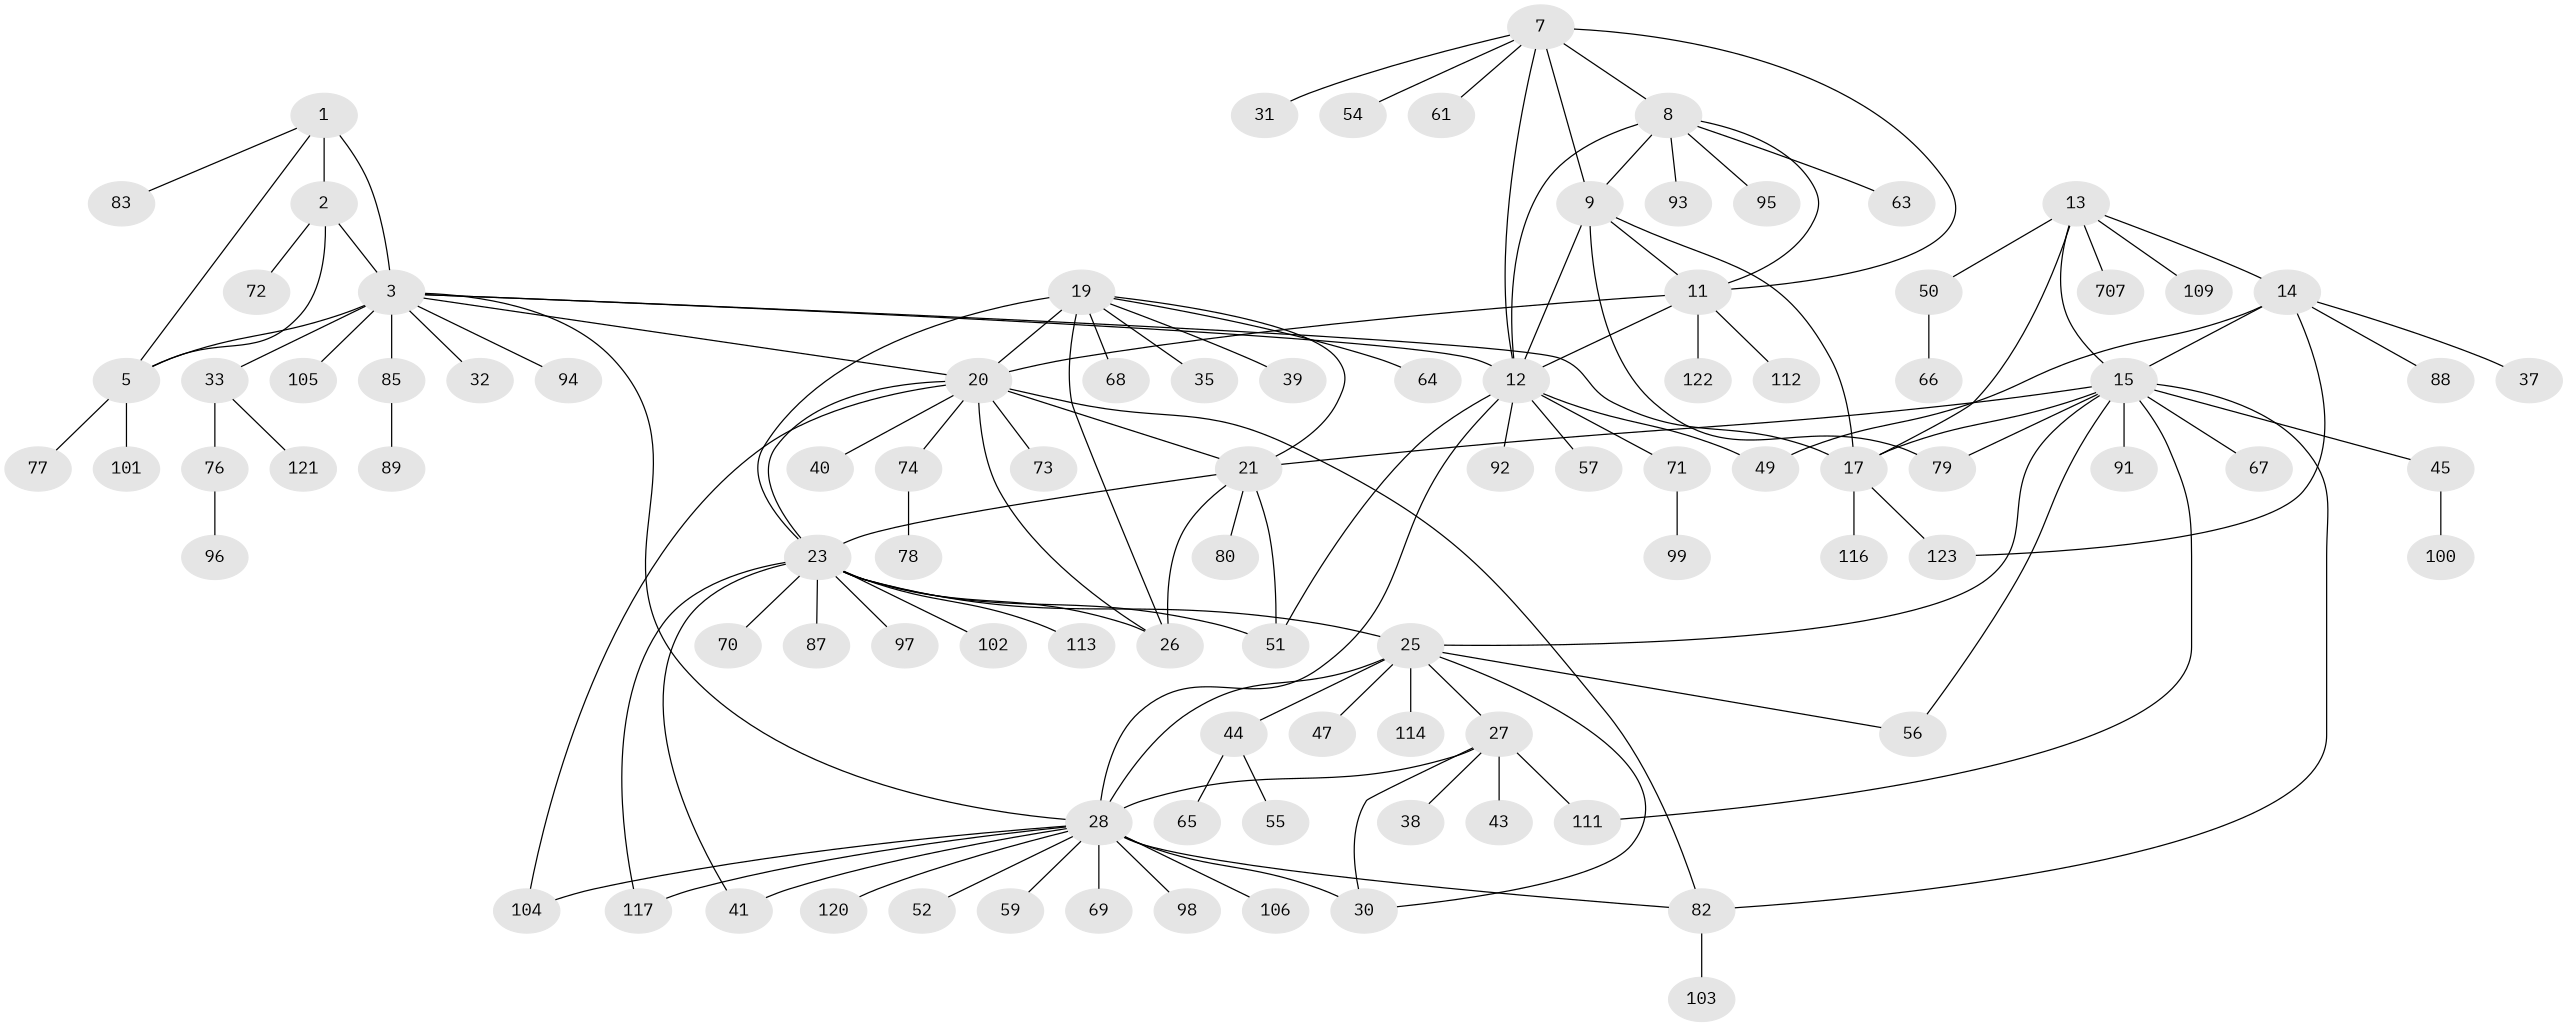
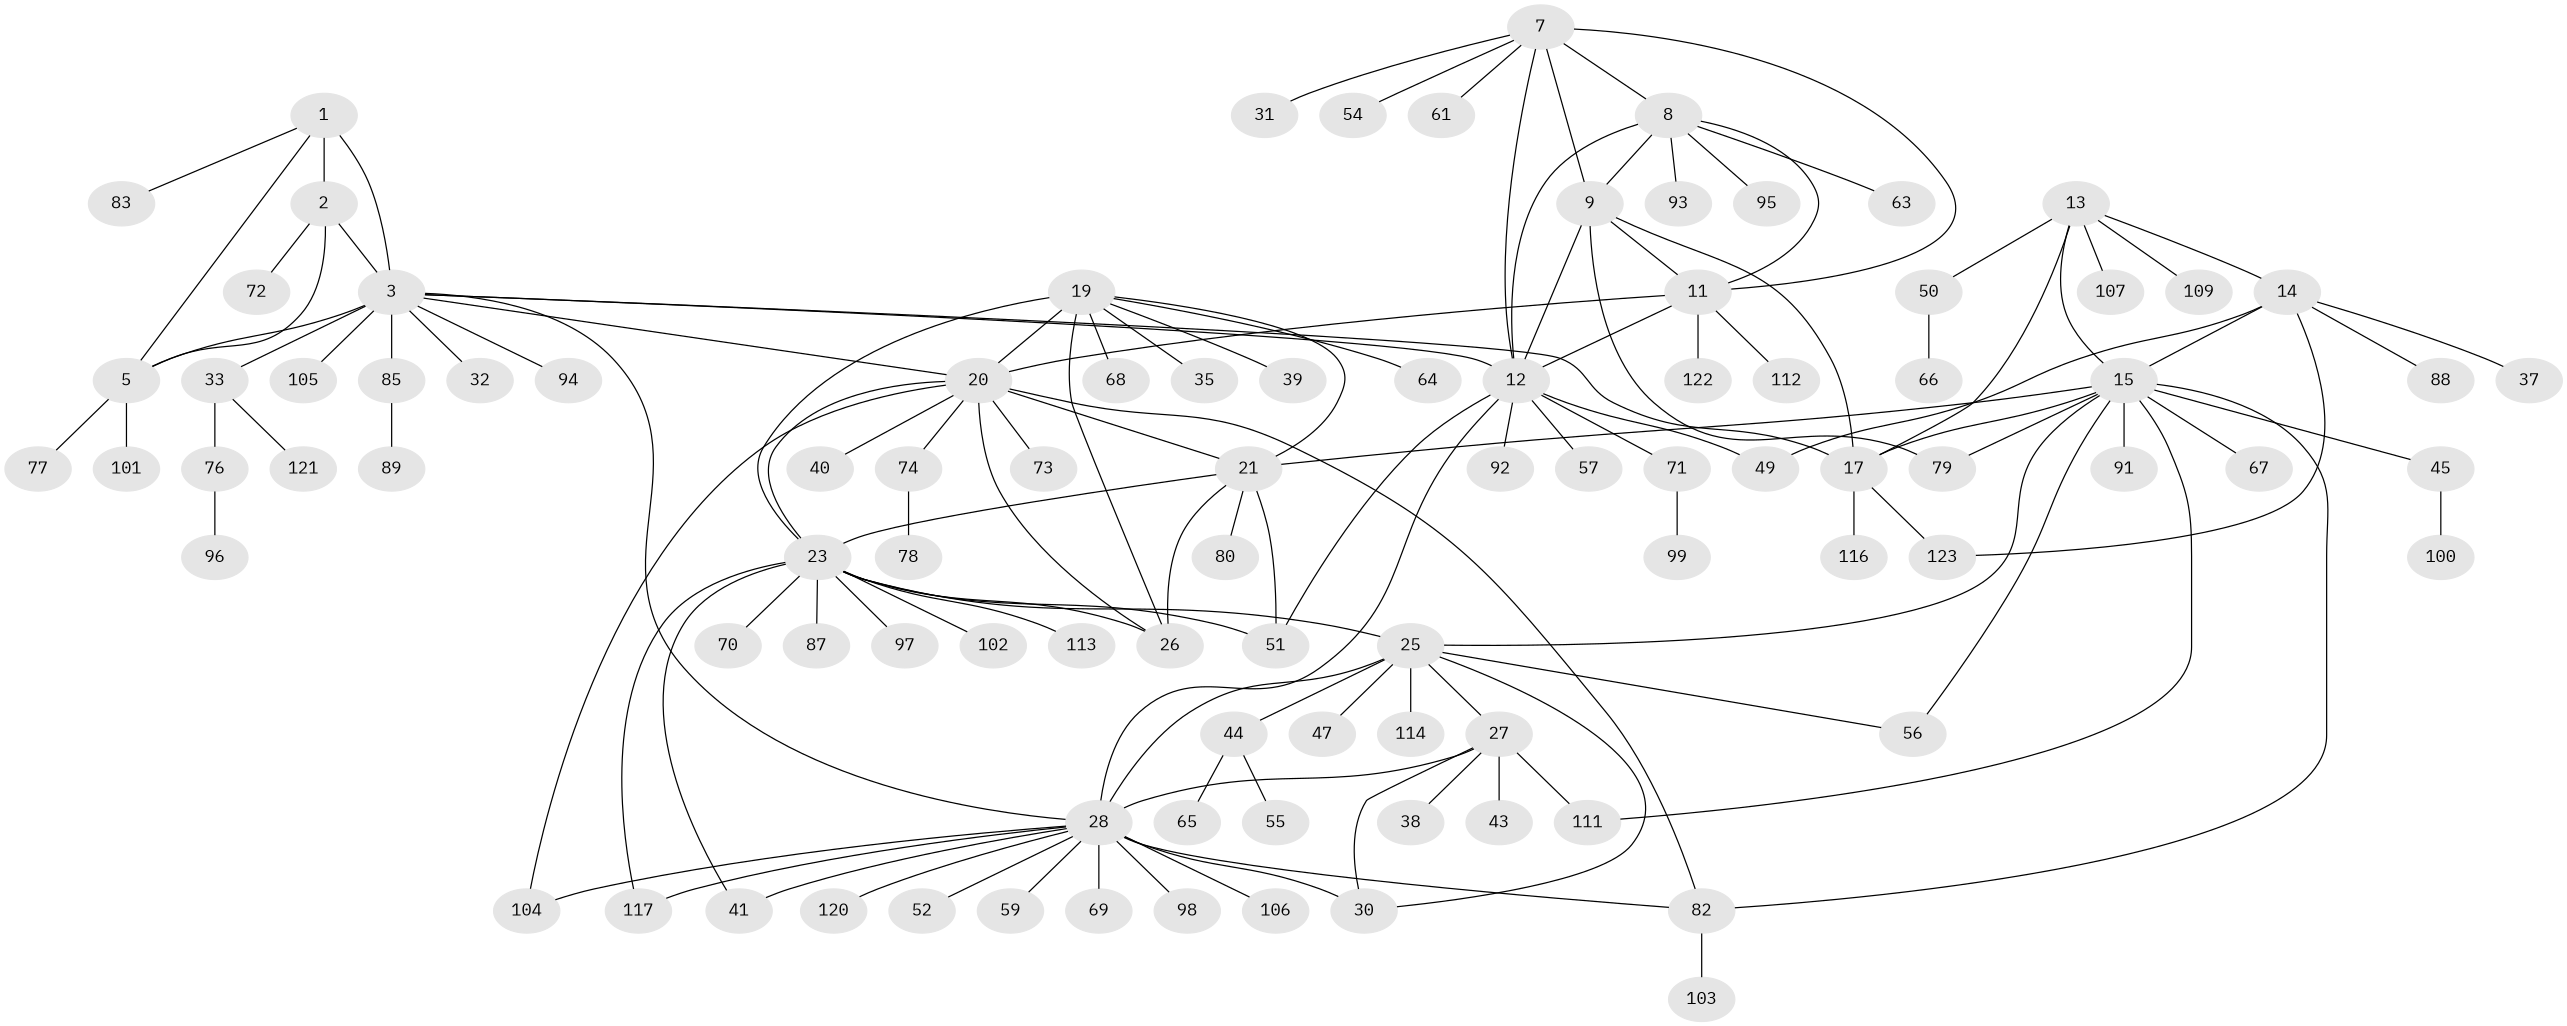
(2111, 292) -> (2111, 292)
